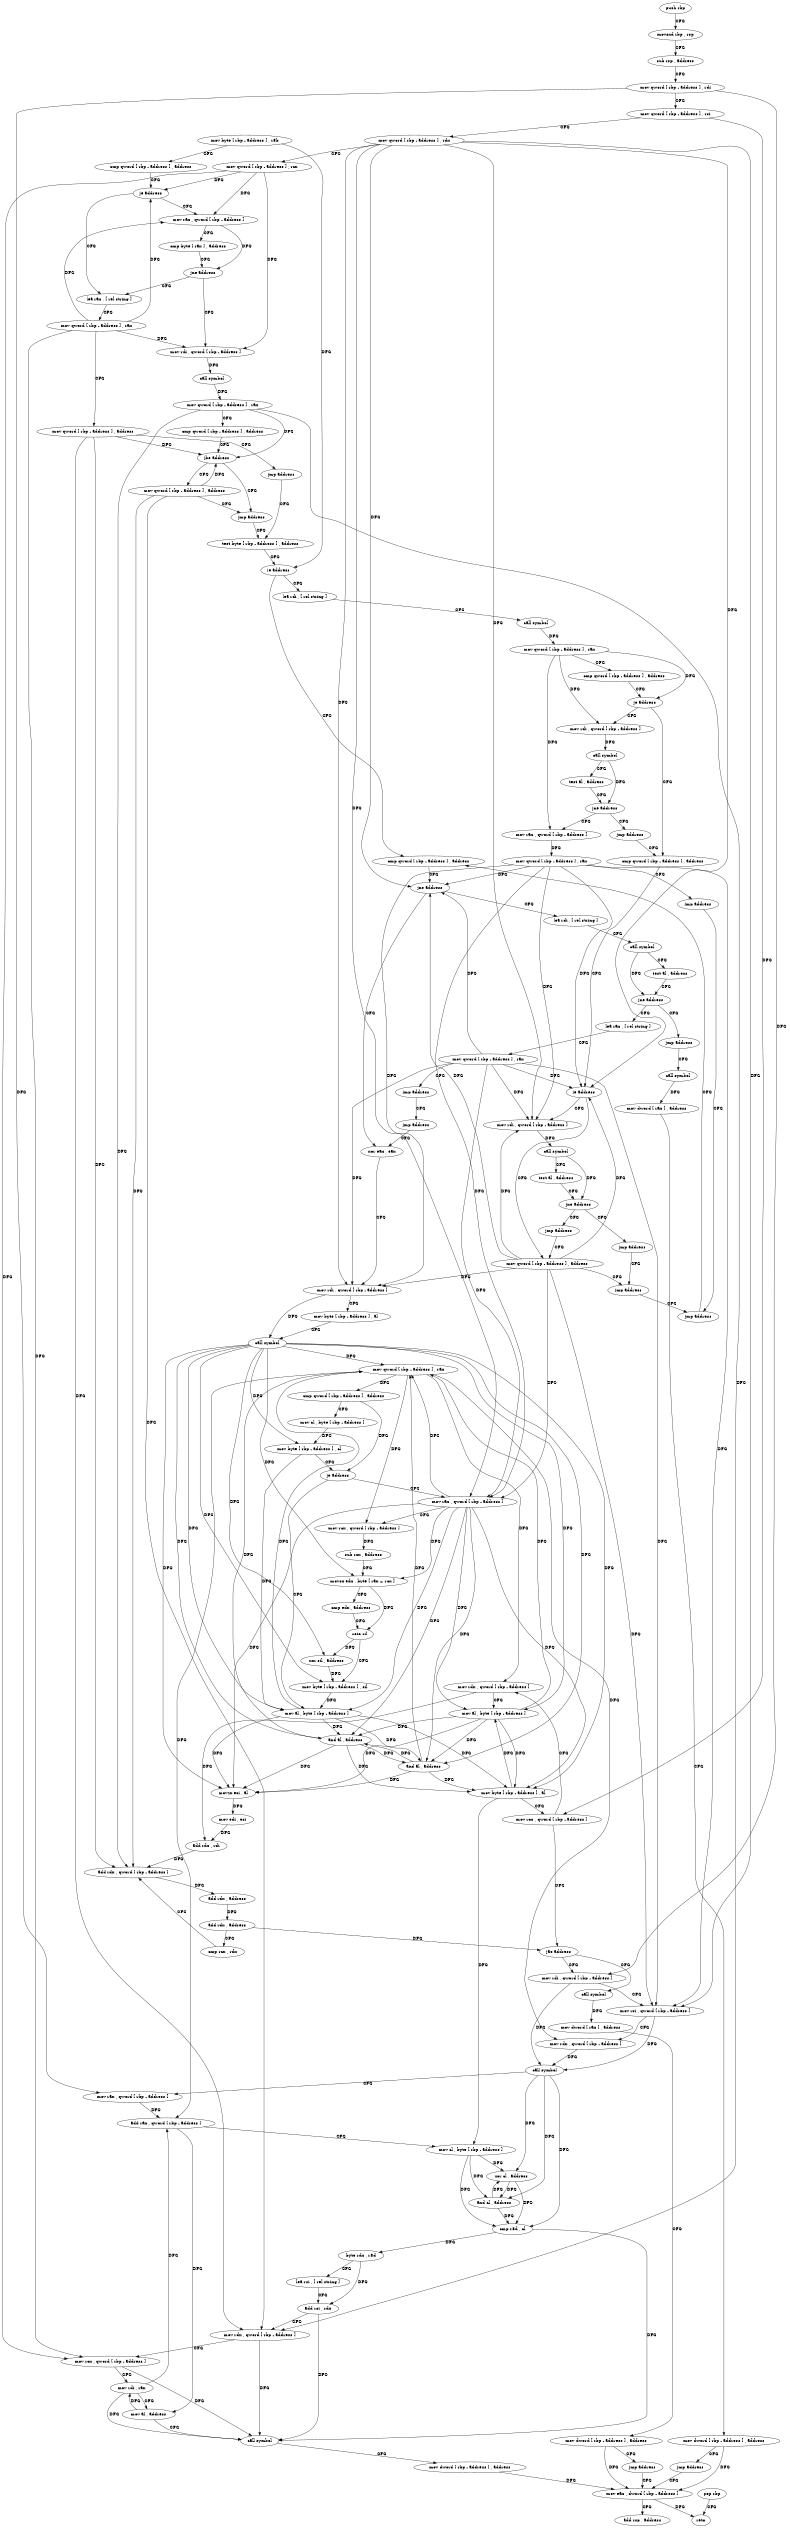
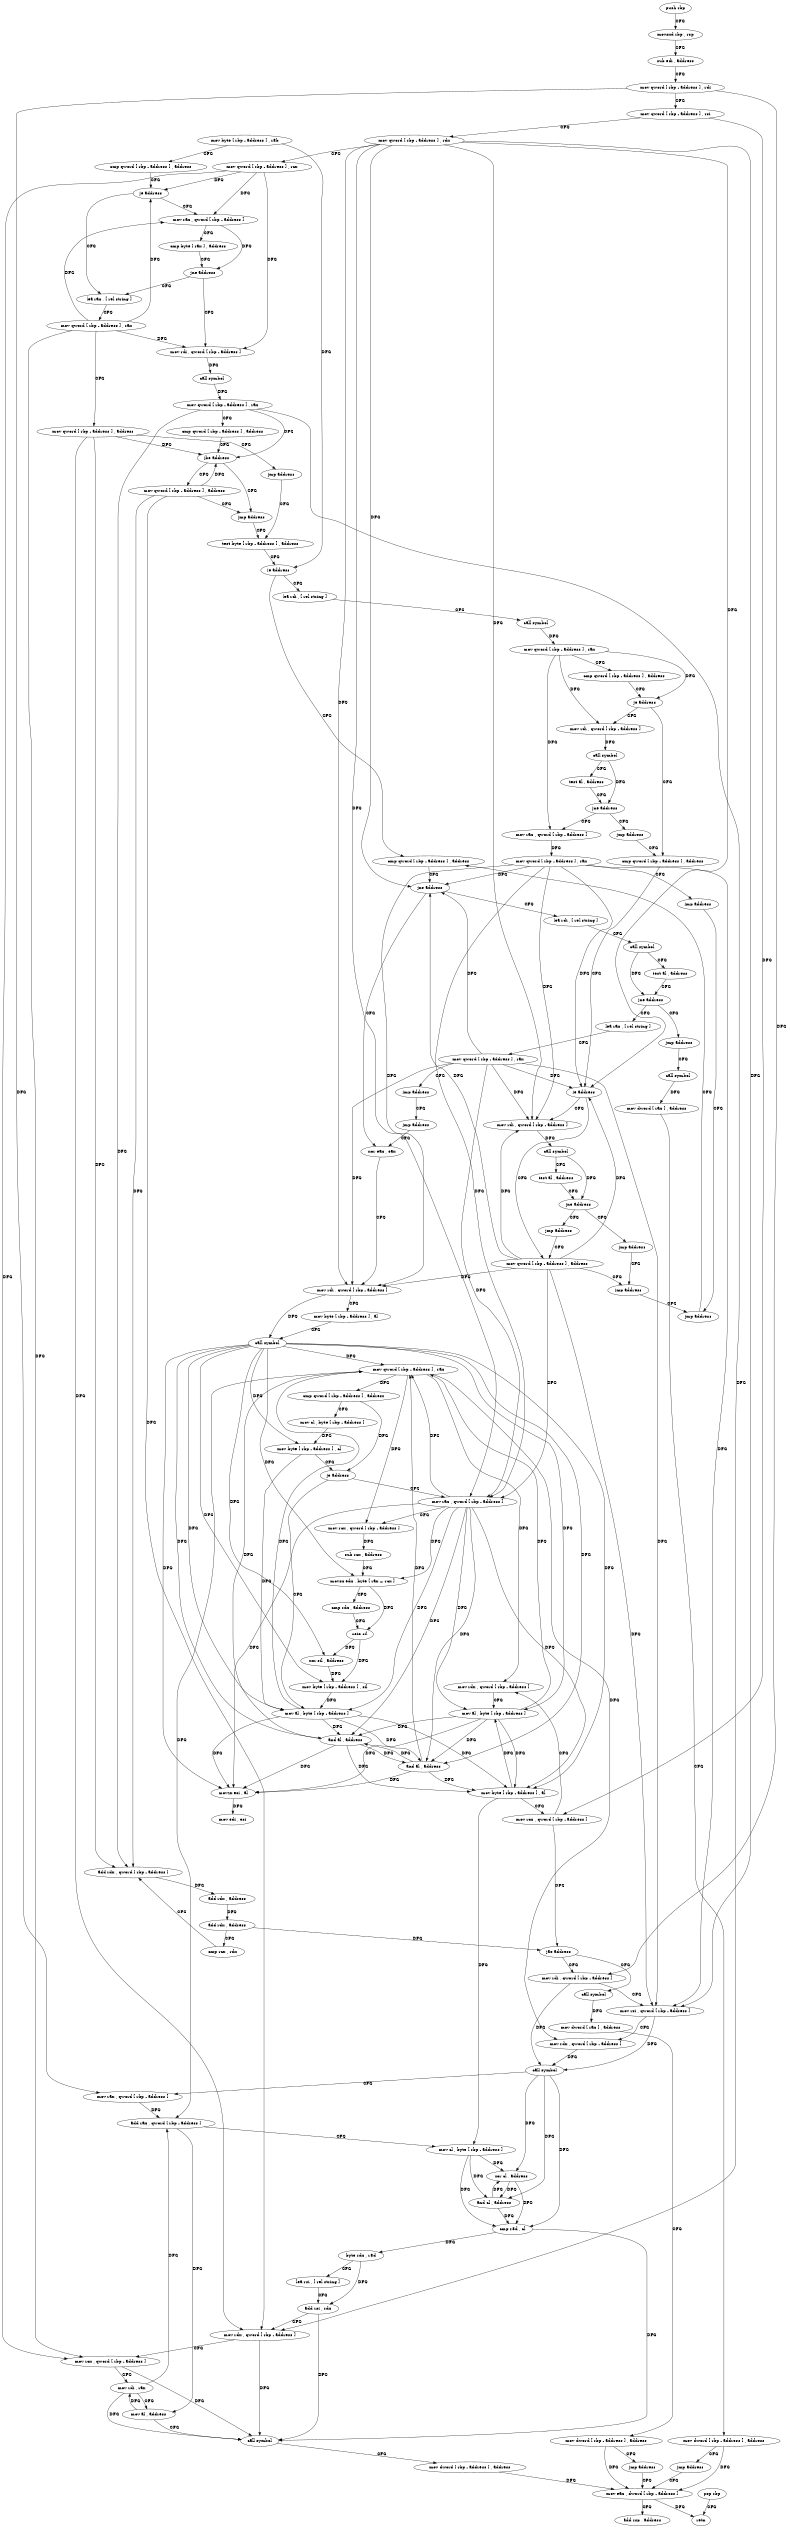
(676, 61) -> (676, 61)
(351, 1608) -> (351, 1608)
(364, 1661) -> (364, 1661)
(206, 1846) -> none
